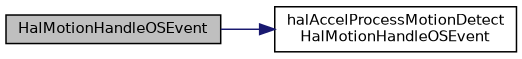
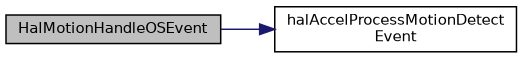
(396, 29) -> (396, 29)
